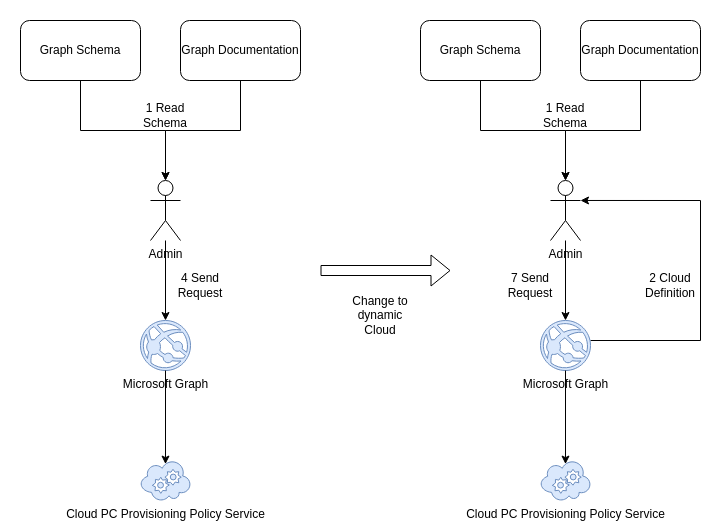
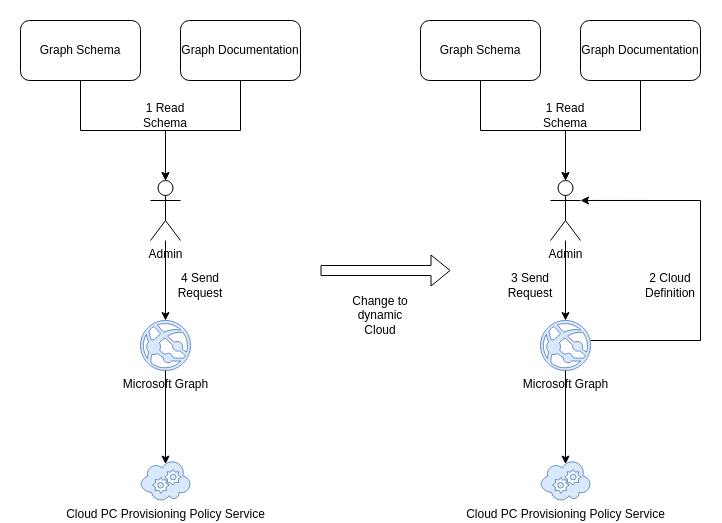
(531, 286) -> (531, 286)
